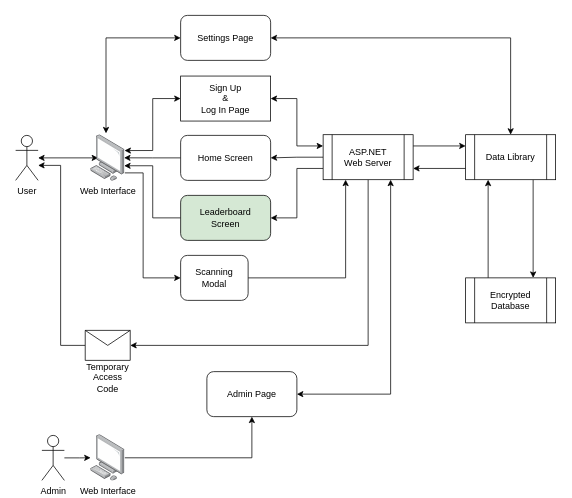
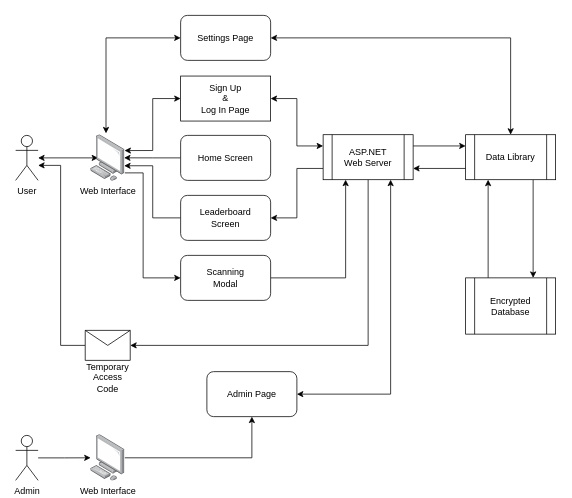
(300, 157) -> none
(225, 218) -> (225, 218)
(214, 278) -> (225, 278)
(510, 300) -> (510, 306)
(53, 458) -> (27, 458)
